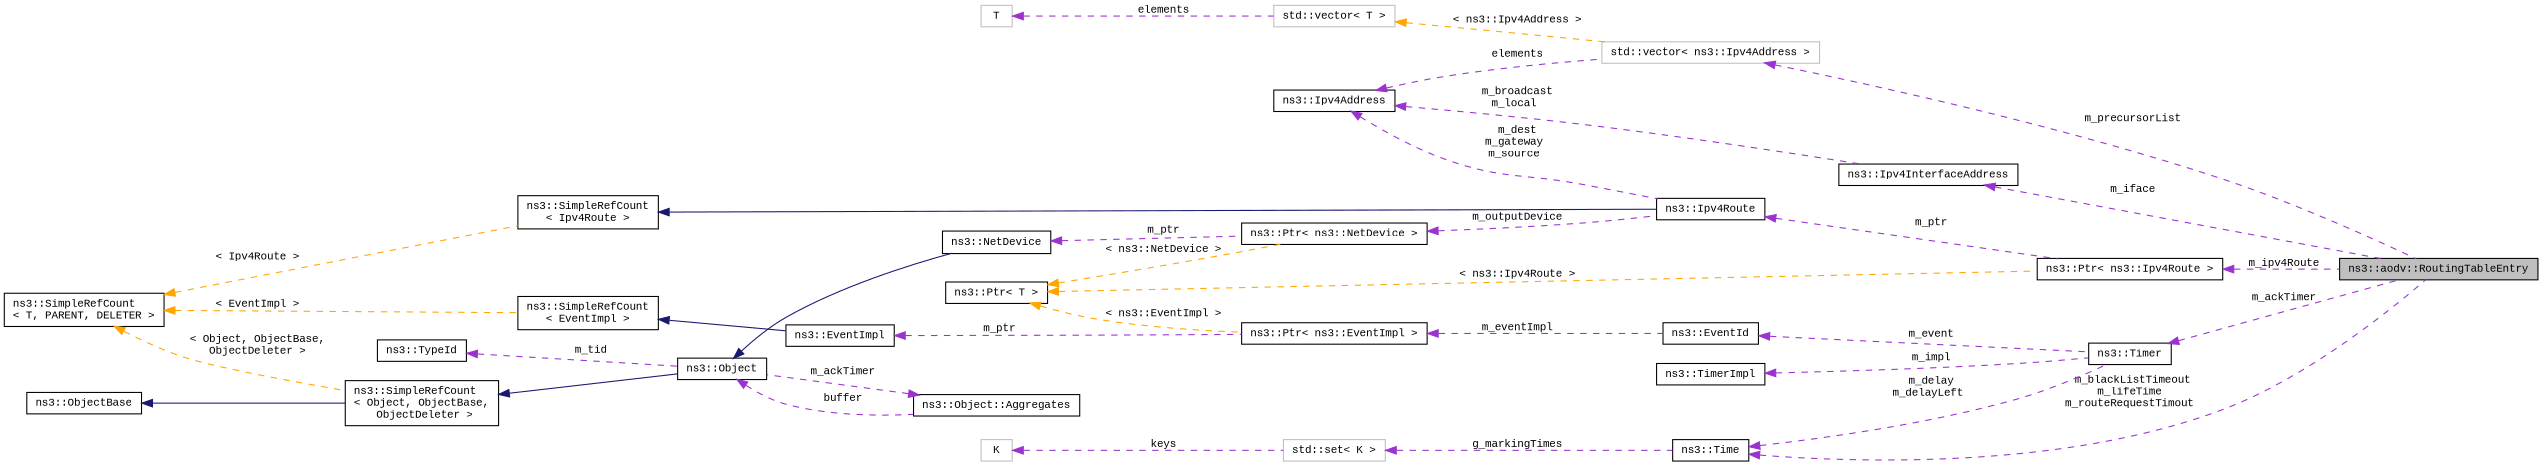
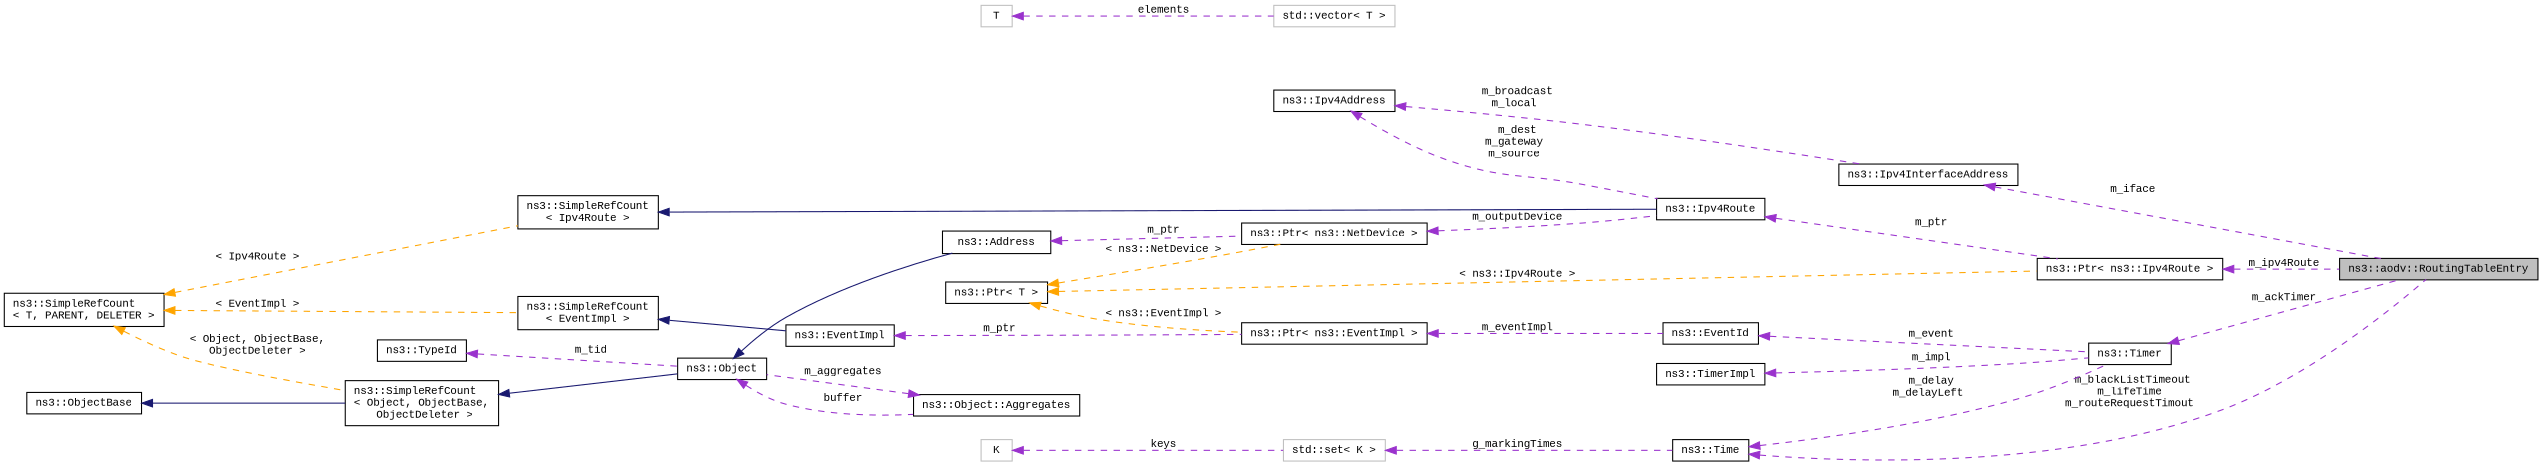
(1711, 53) -> none
(997, 242) -> (997, 242)
(840, 372) -> (840, 372)
